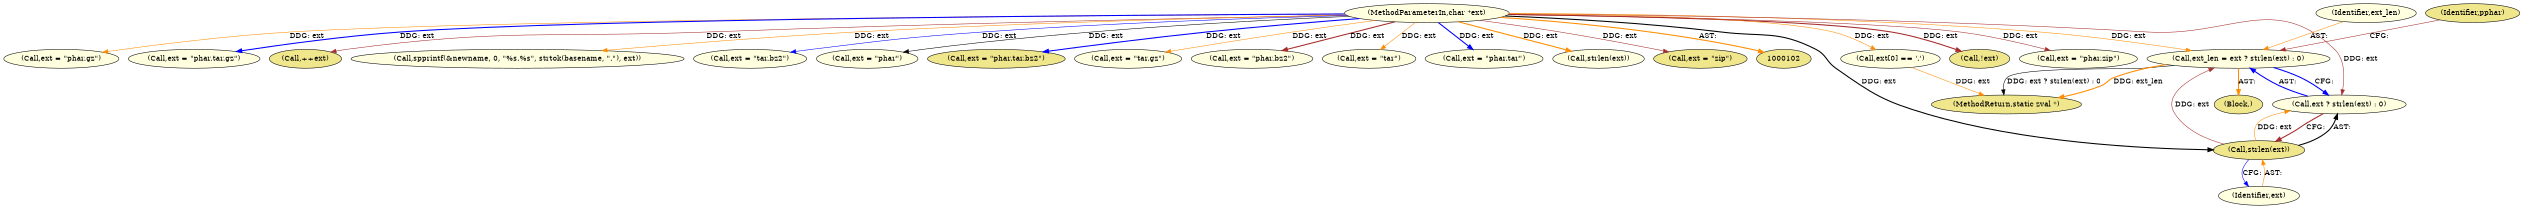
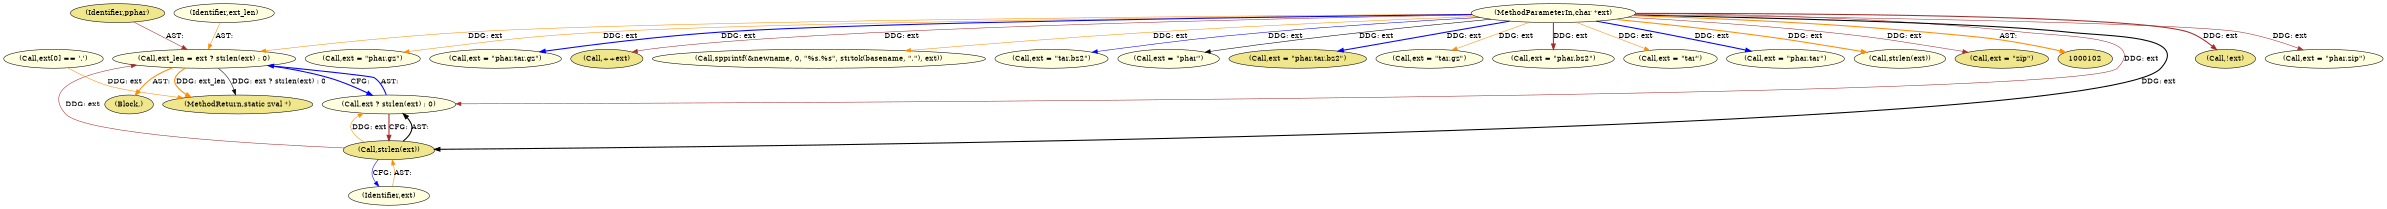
(1692, 18) -> none
(2381, 36) -> (176, 36)
